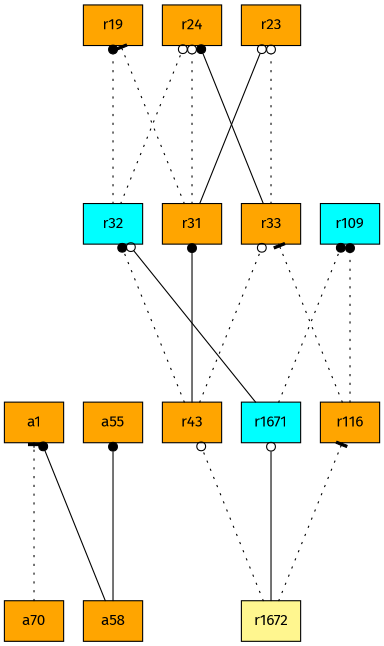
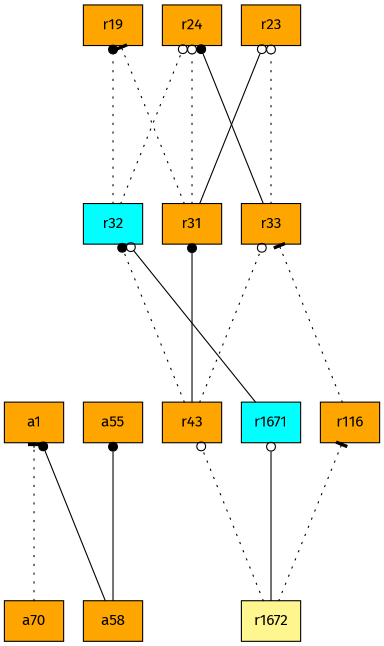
(350, 224) -> none
